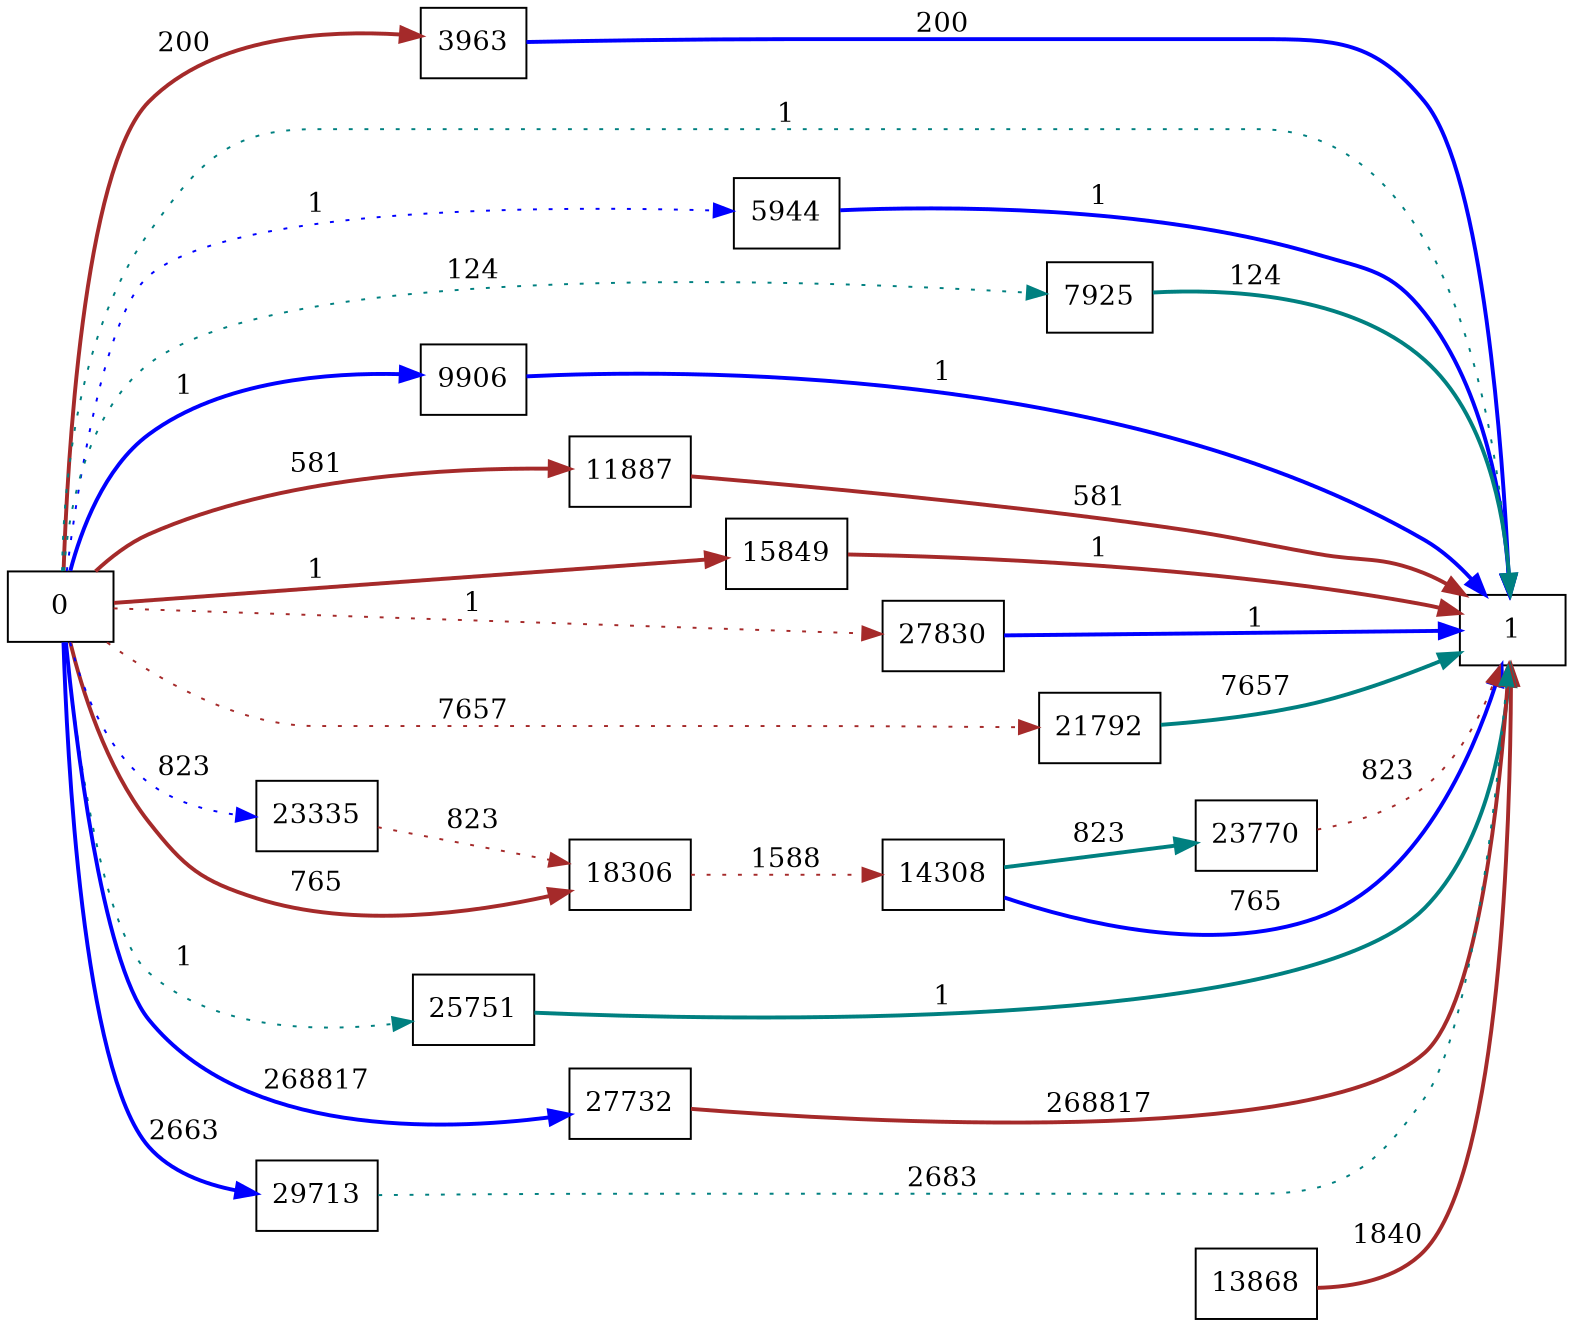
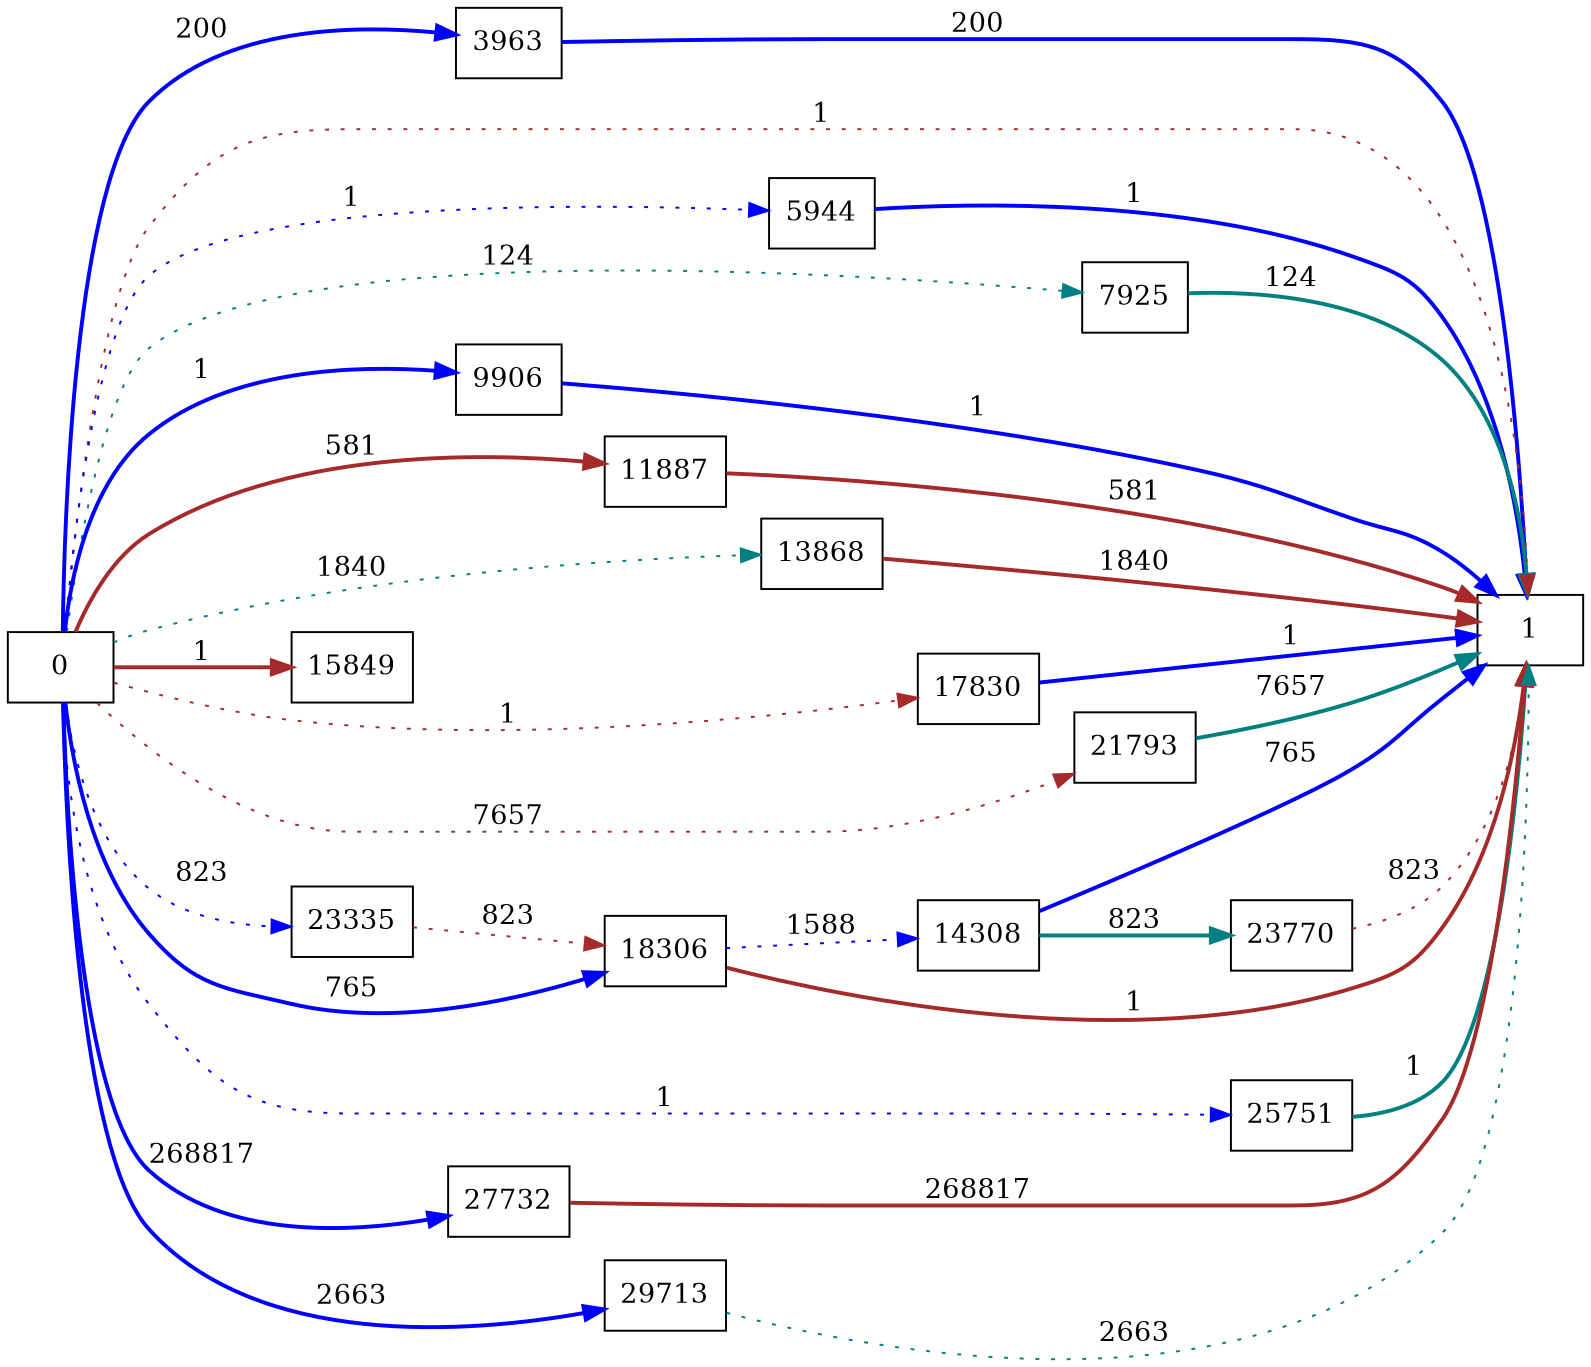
(785, 129) -> (771, 129)
(106, 199) -> (102, 210)
(1145, 569) -> (1223, 1013)
none -> (424, 580)
(943, 636) -> (978, 689)
(1100, 728) -> (1135, 748)
(777, 875) -> (812, 944)
(240, 893) -> (236, 991)
(131, 949) -> (501, 1114)
(943, 1179) -> (1135, 1334)
